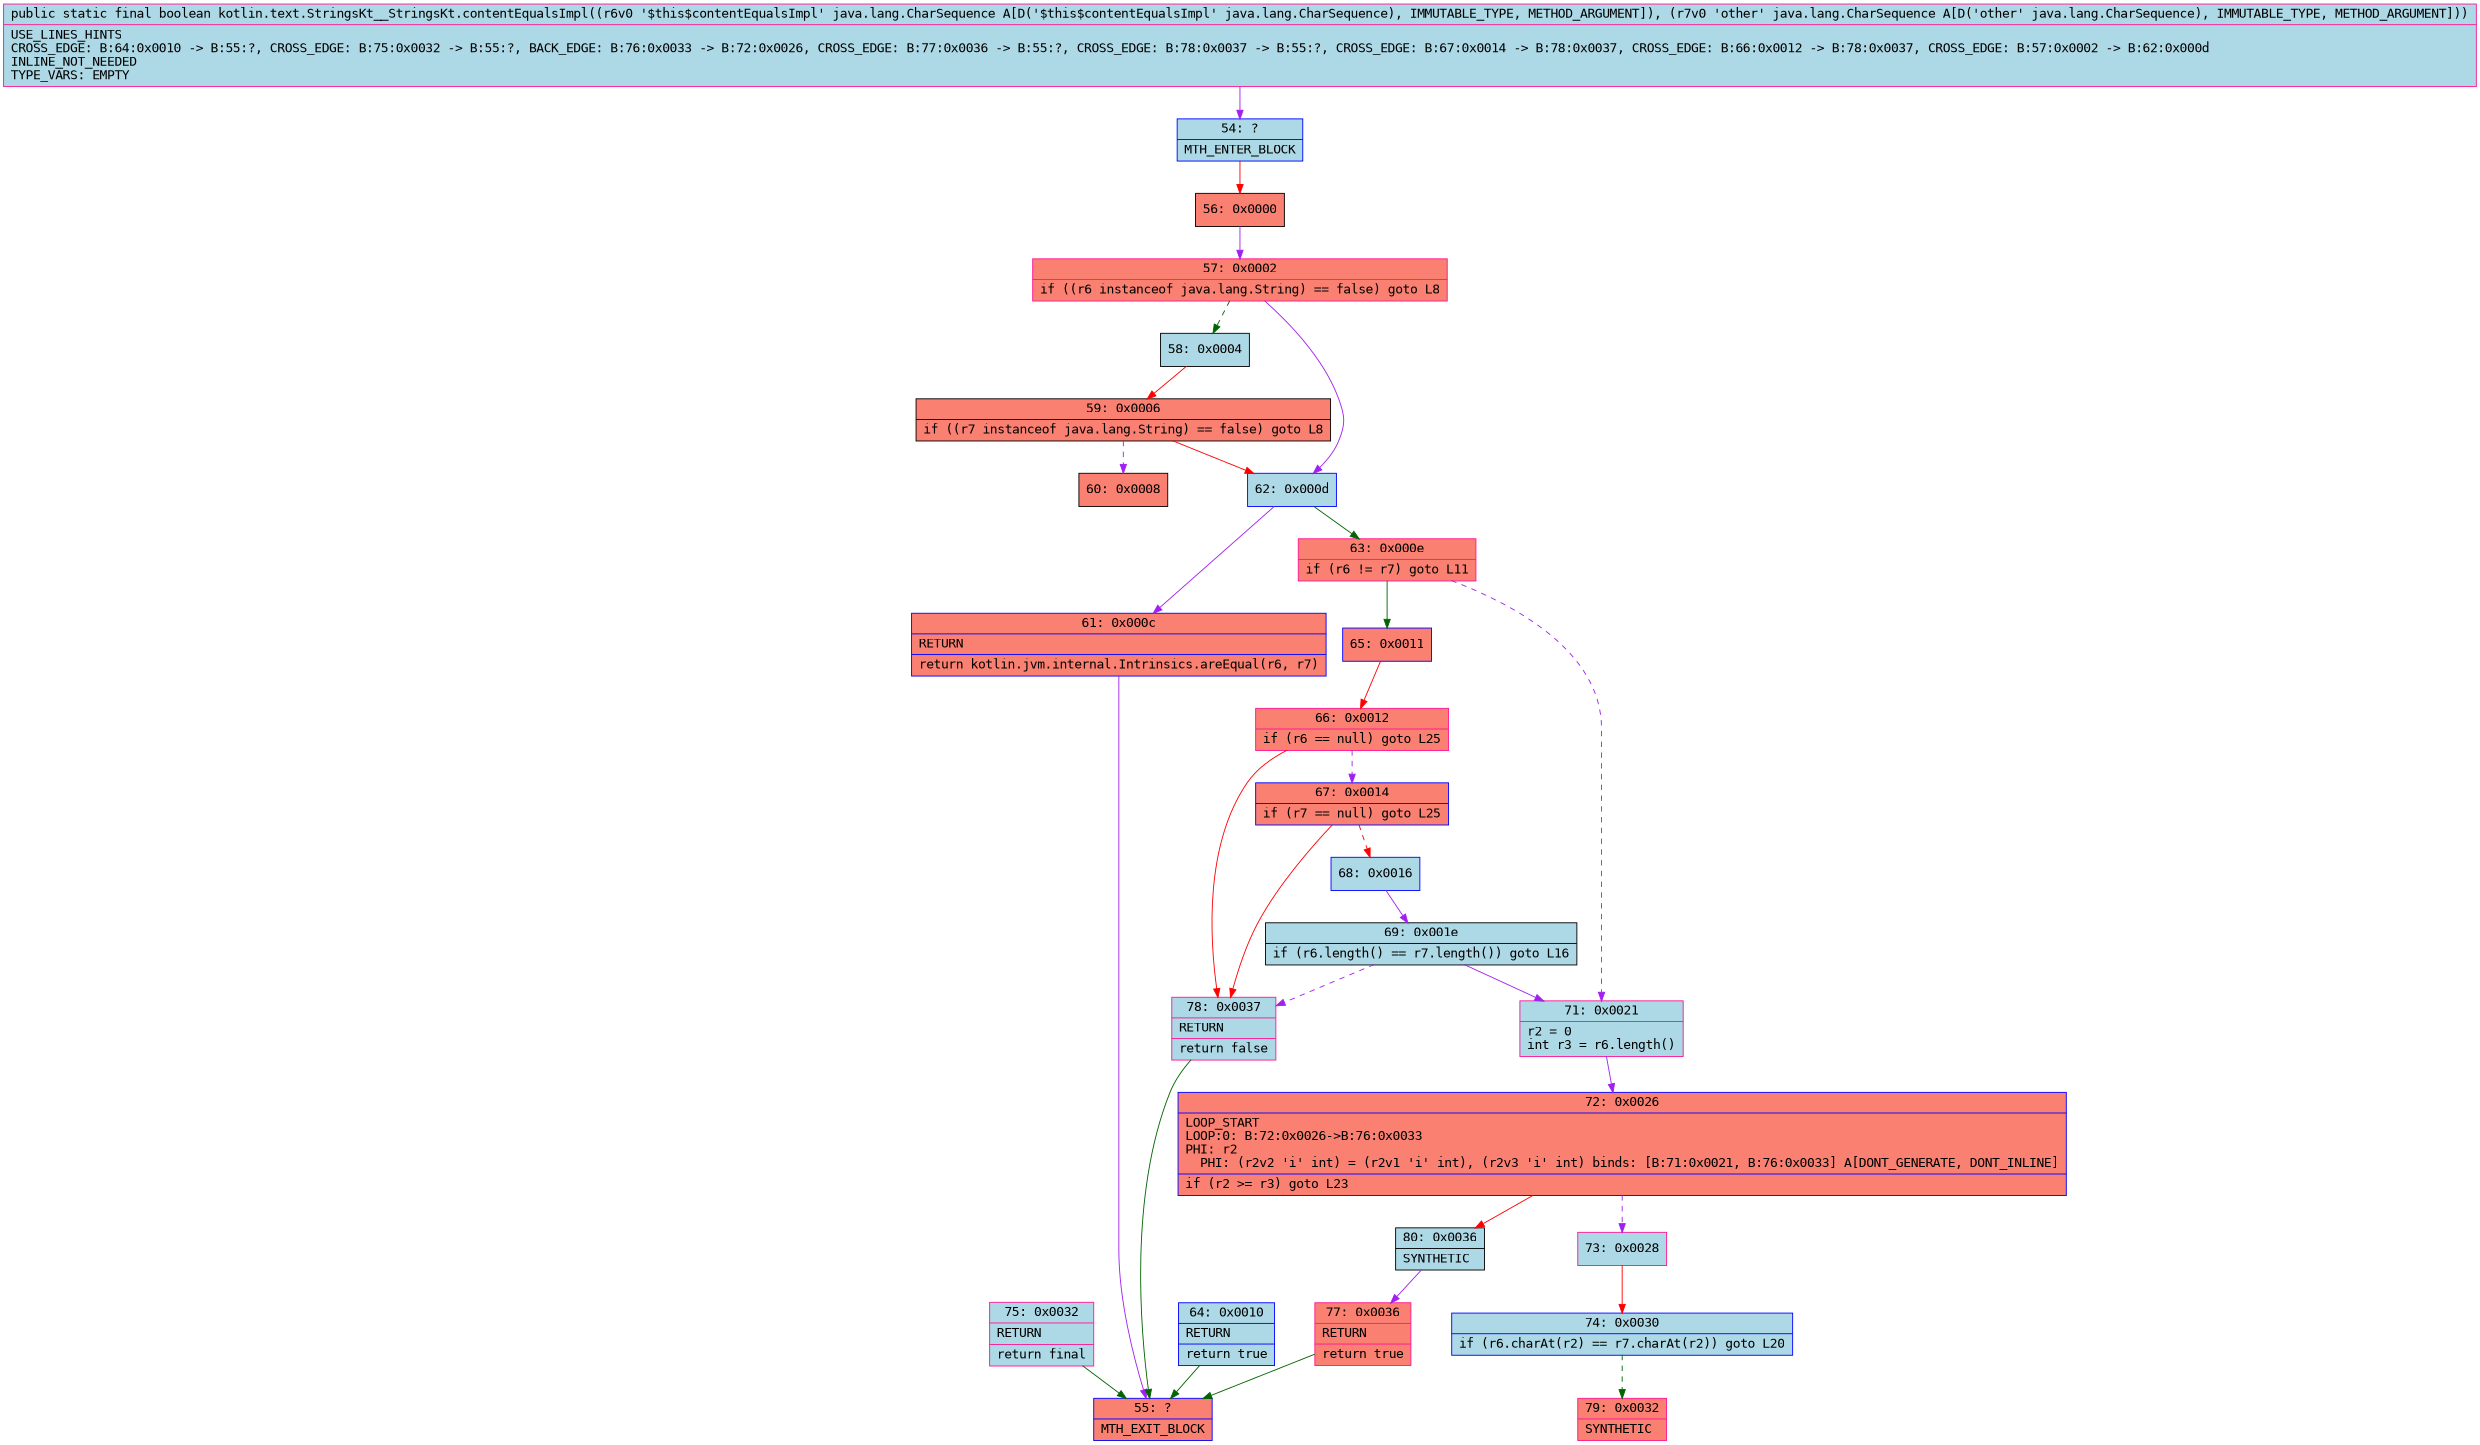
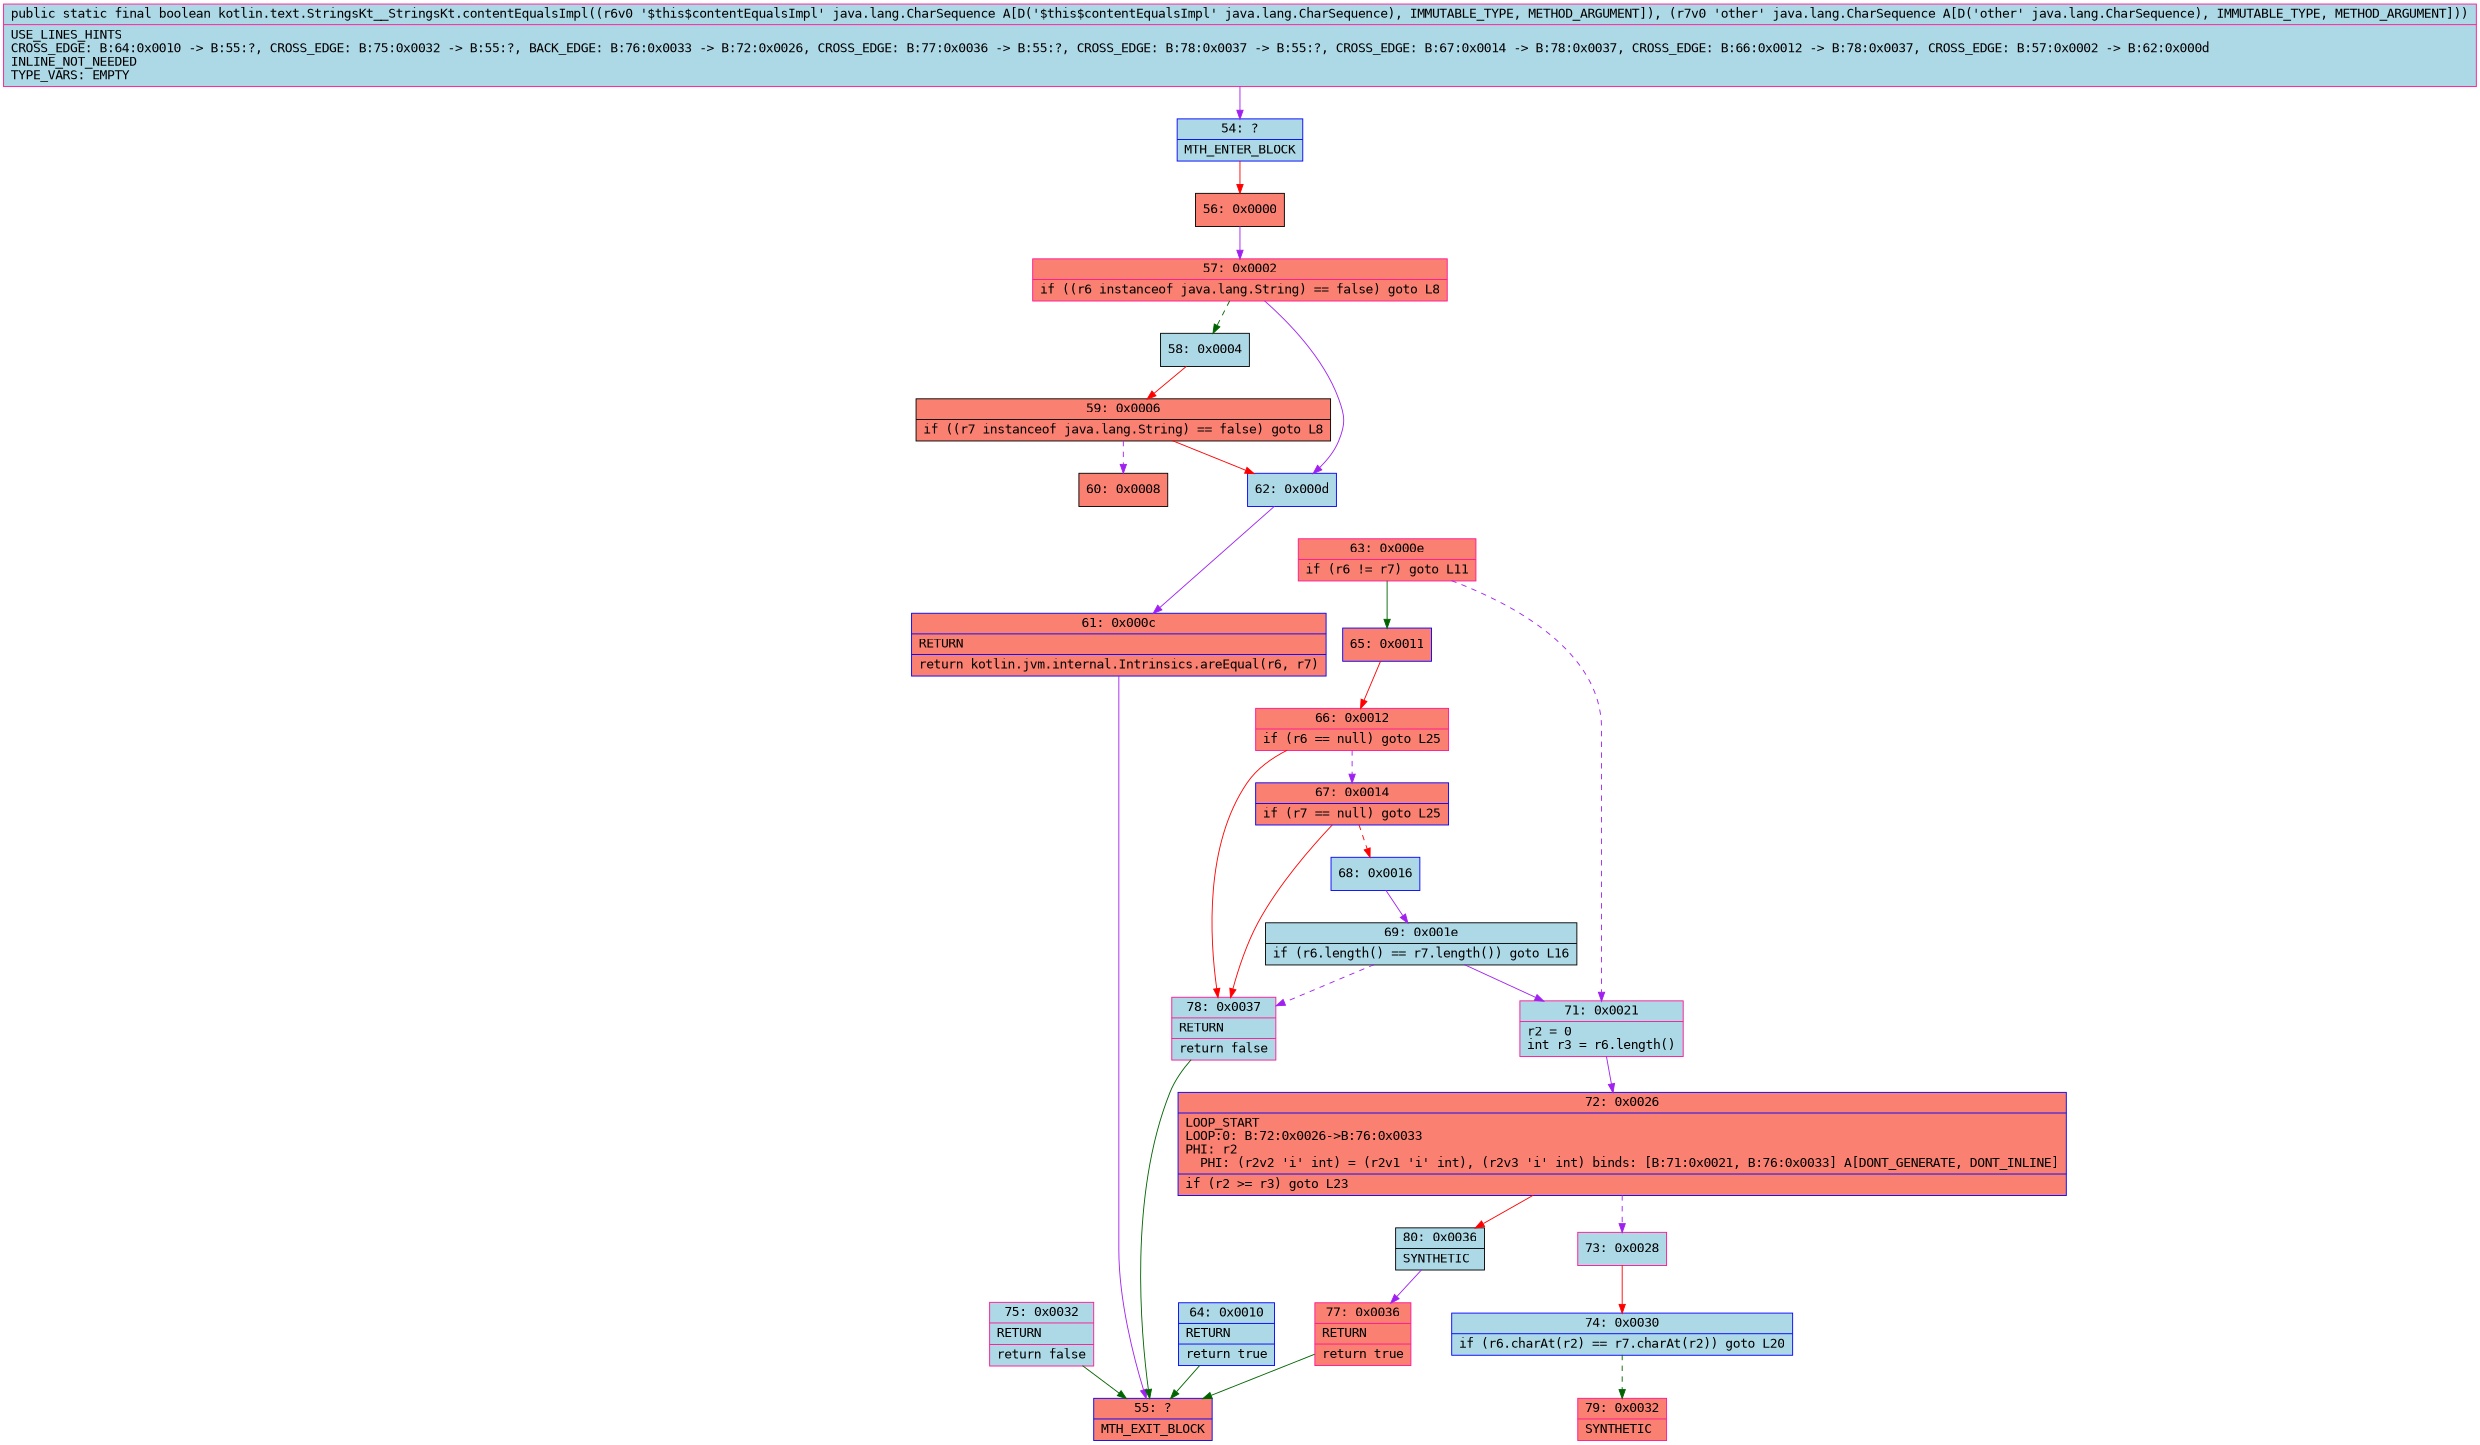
(1333, 520) -> none
(1042, 1355) -> (1042, 1355)
